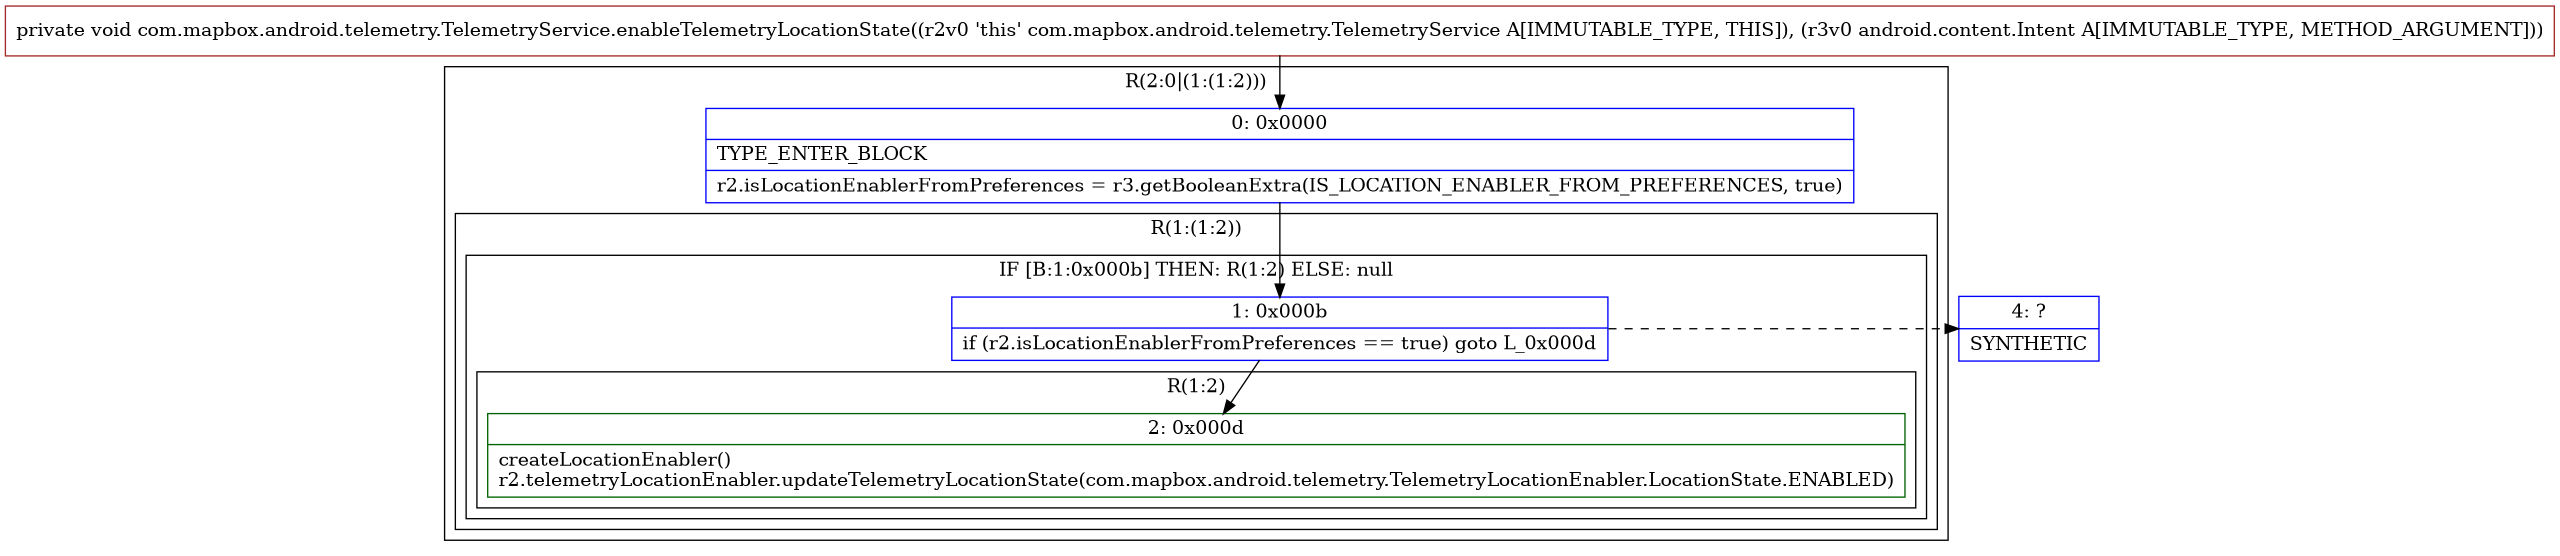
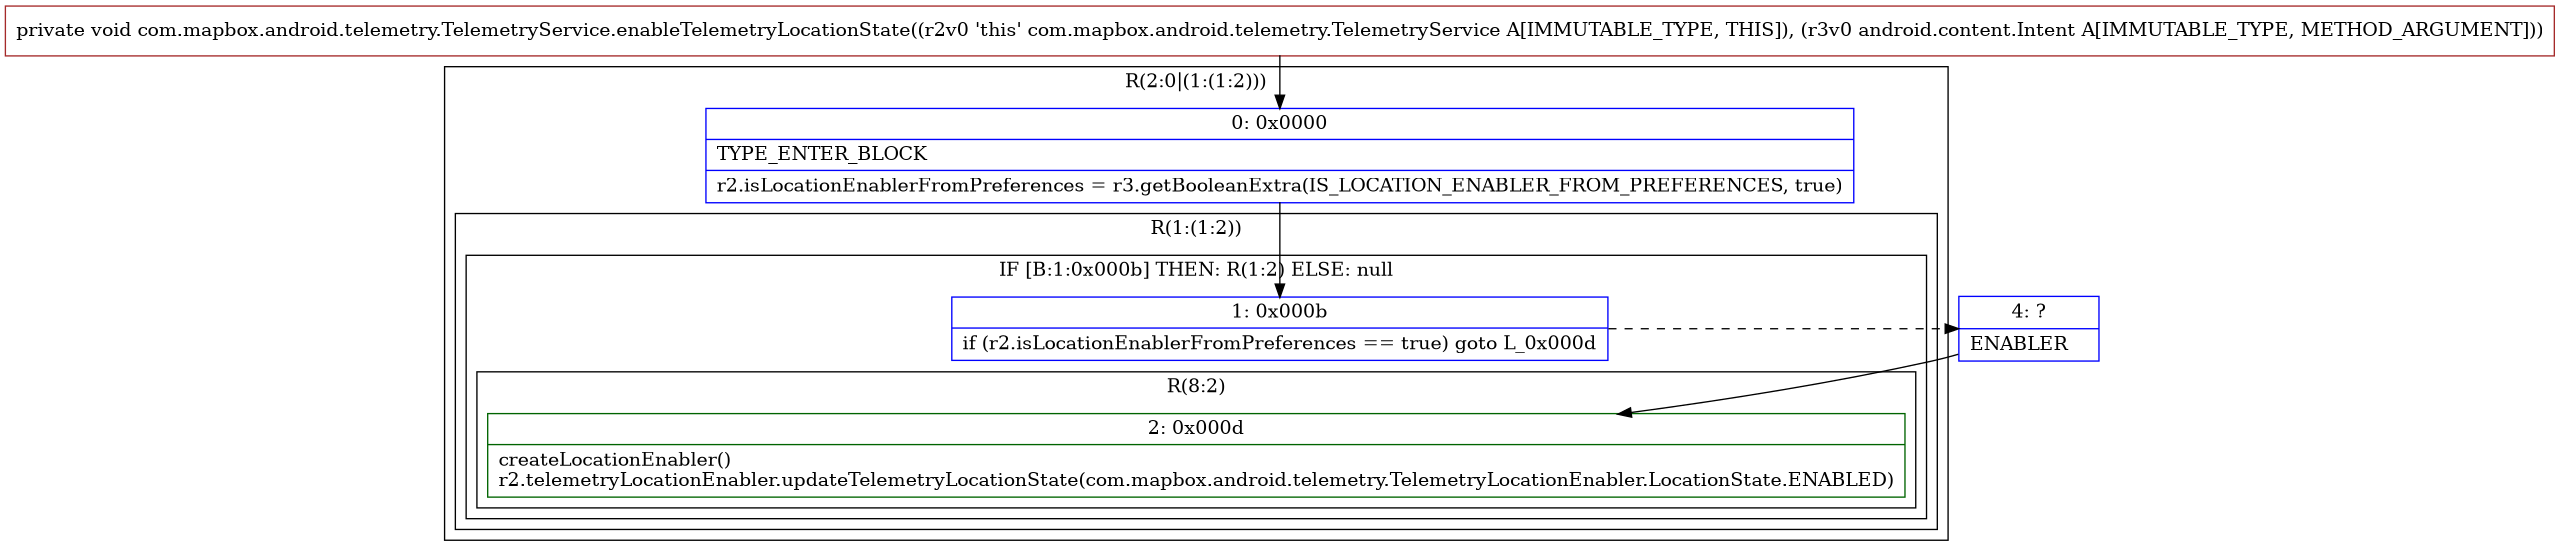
(2029, 344) -> (2019, 344)
(1245, 381) -> (1795, 388)
(1196, 387) -> (1196, 387)
